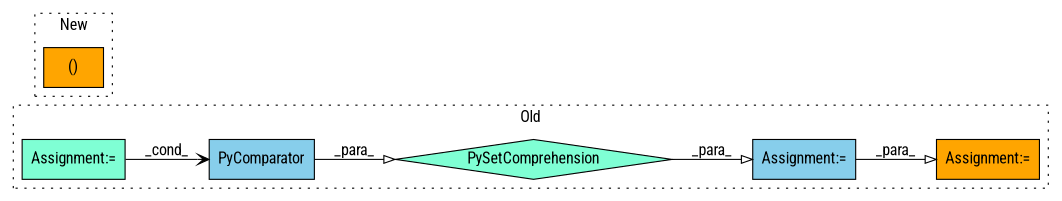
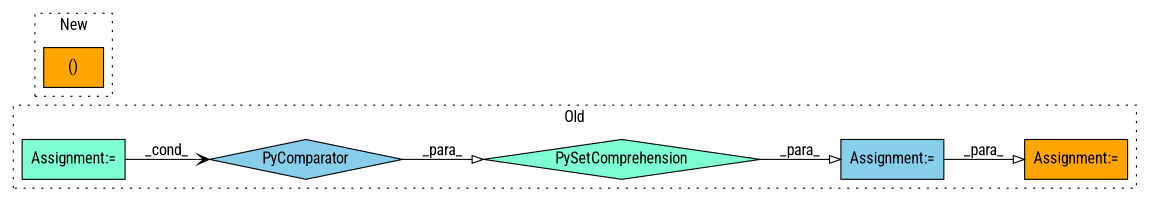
(262, 159) -> (306, 159)
